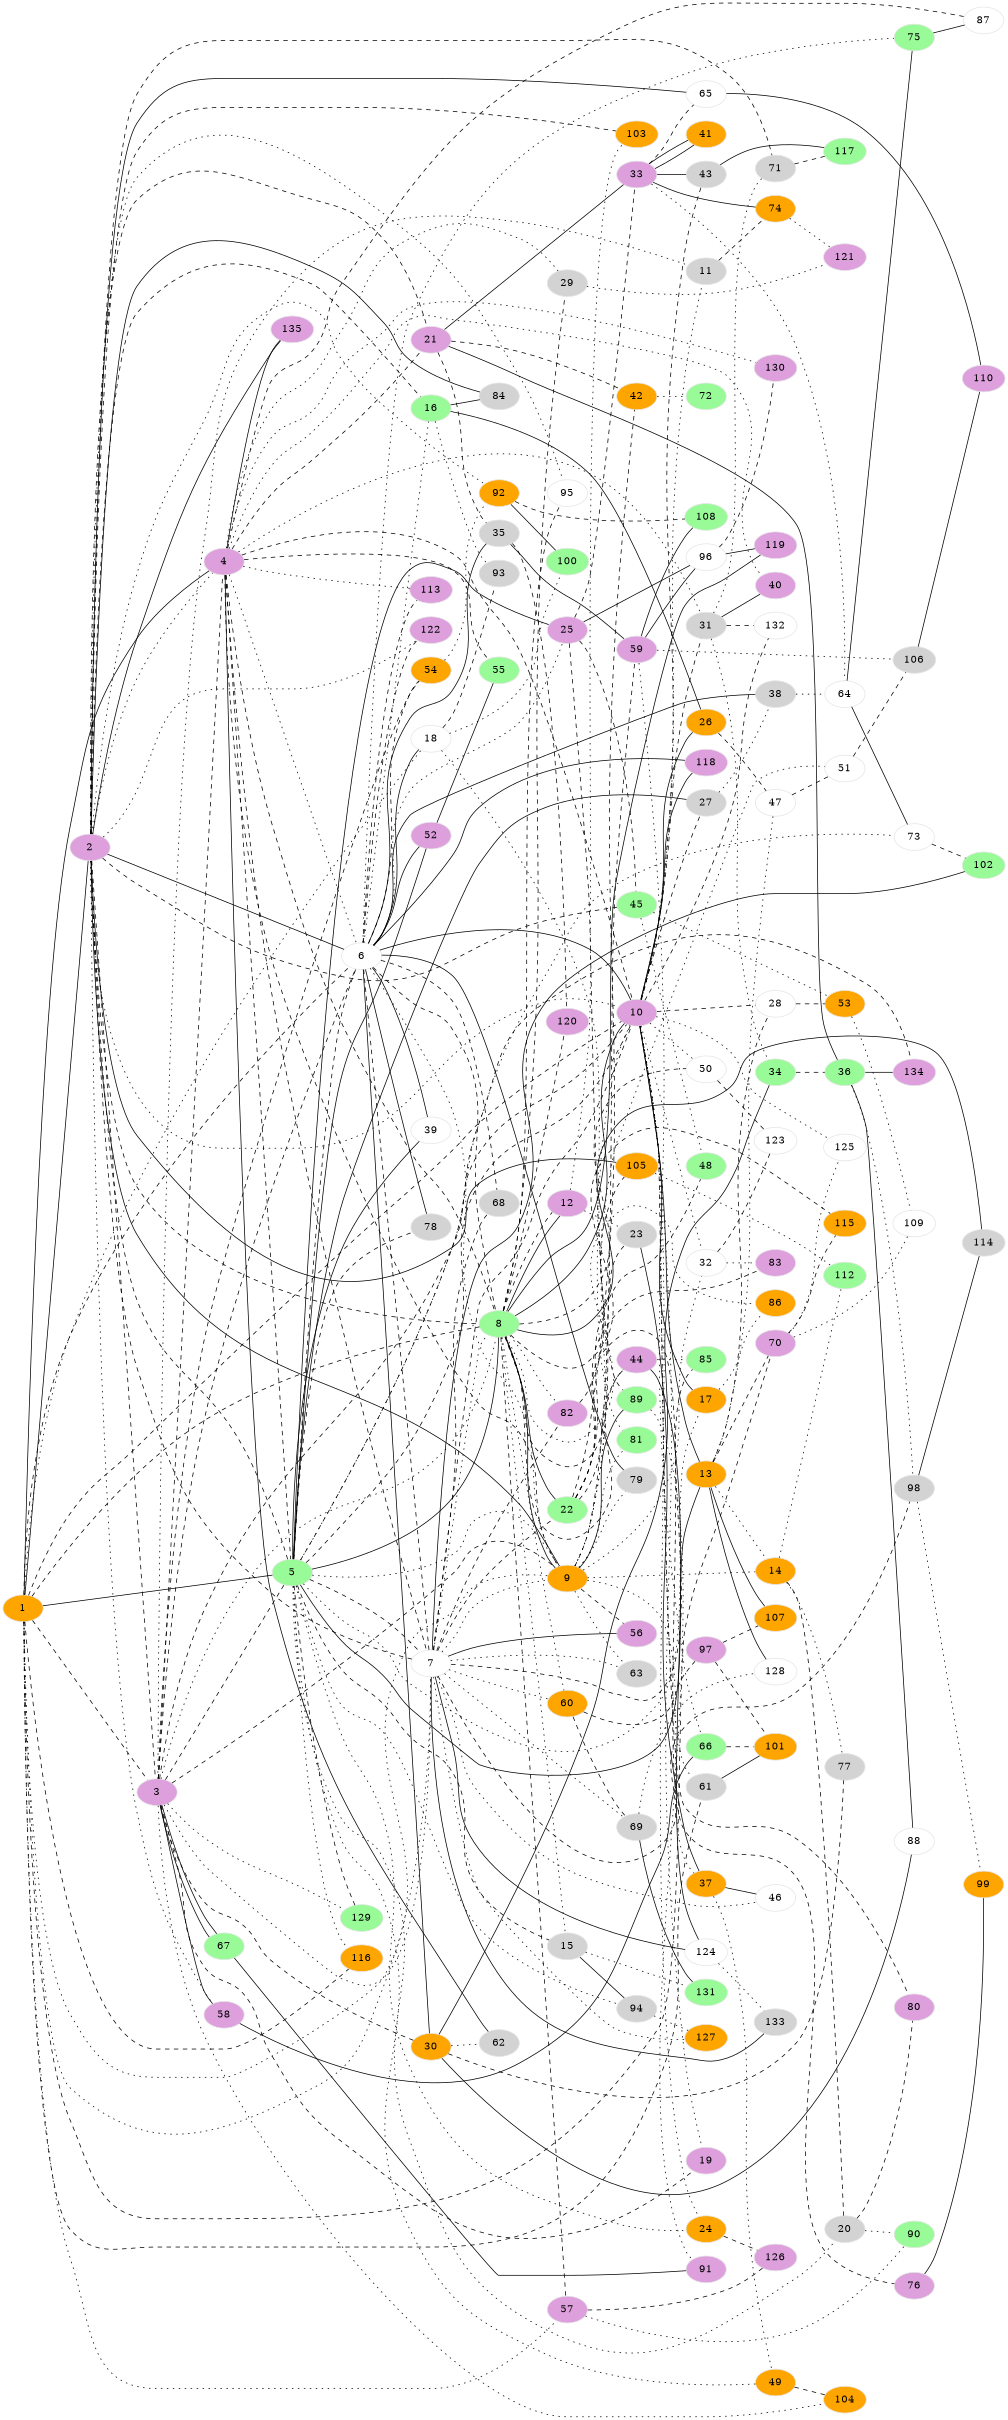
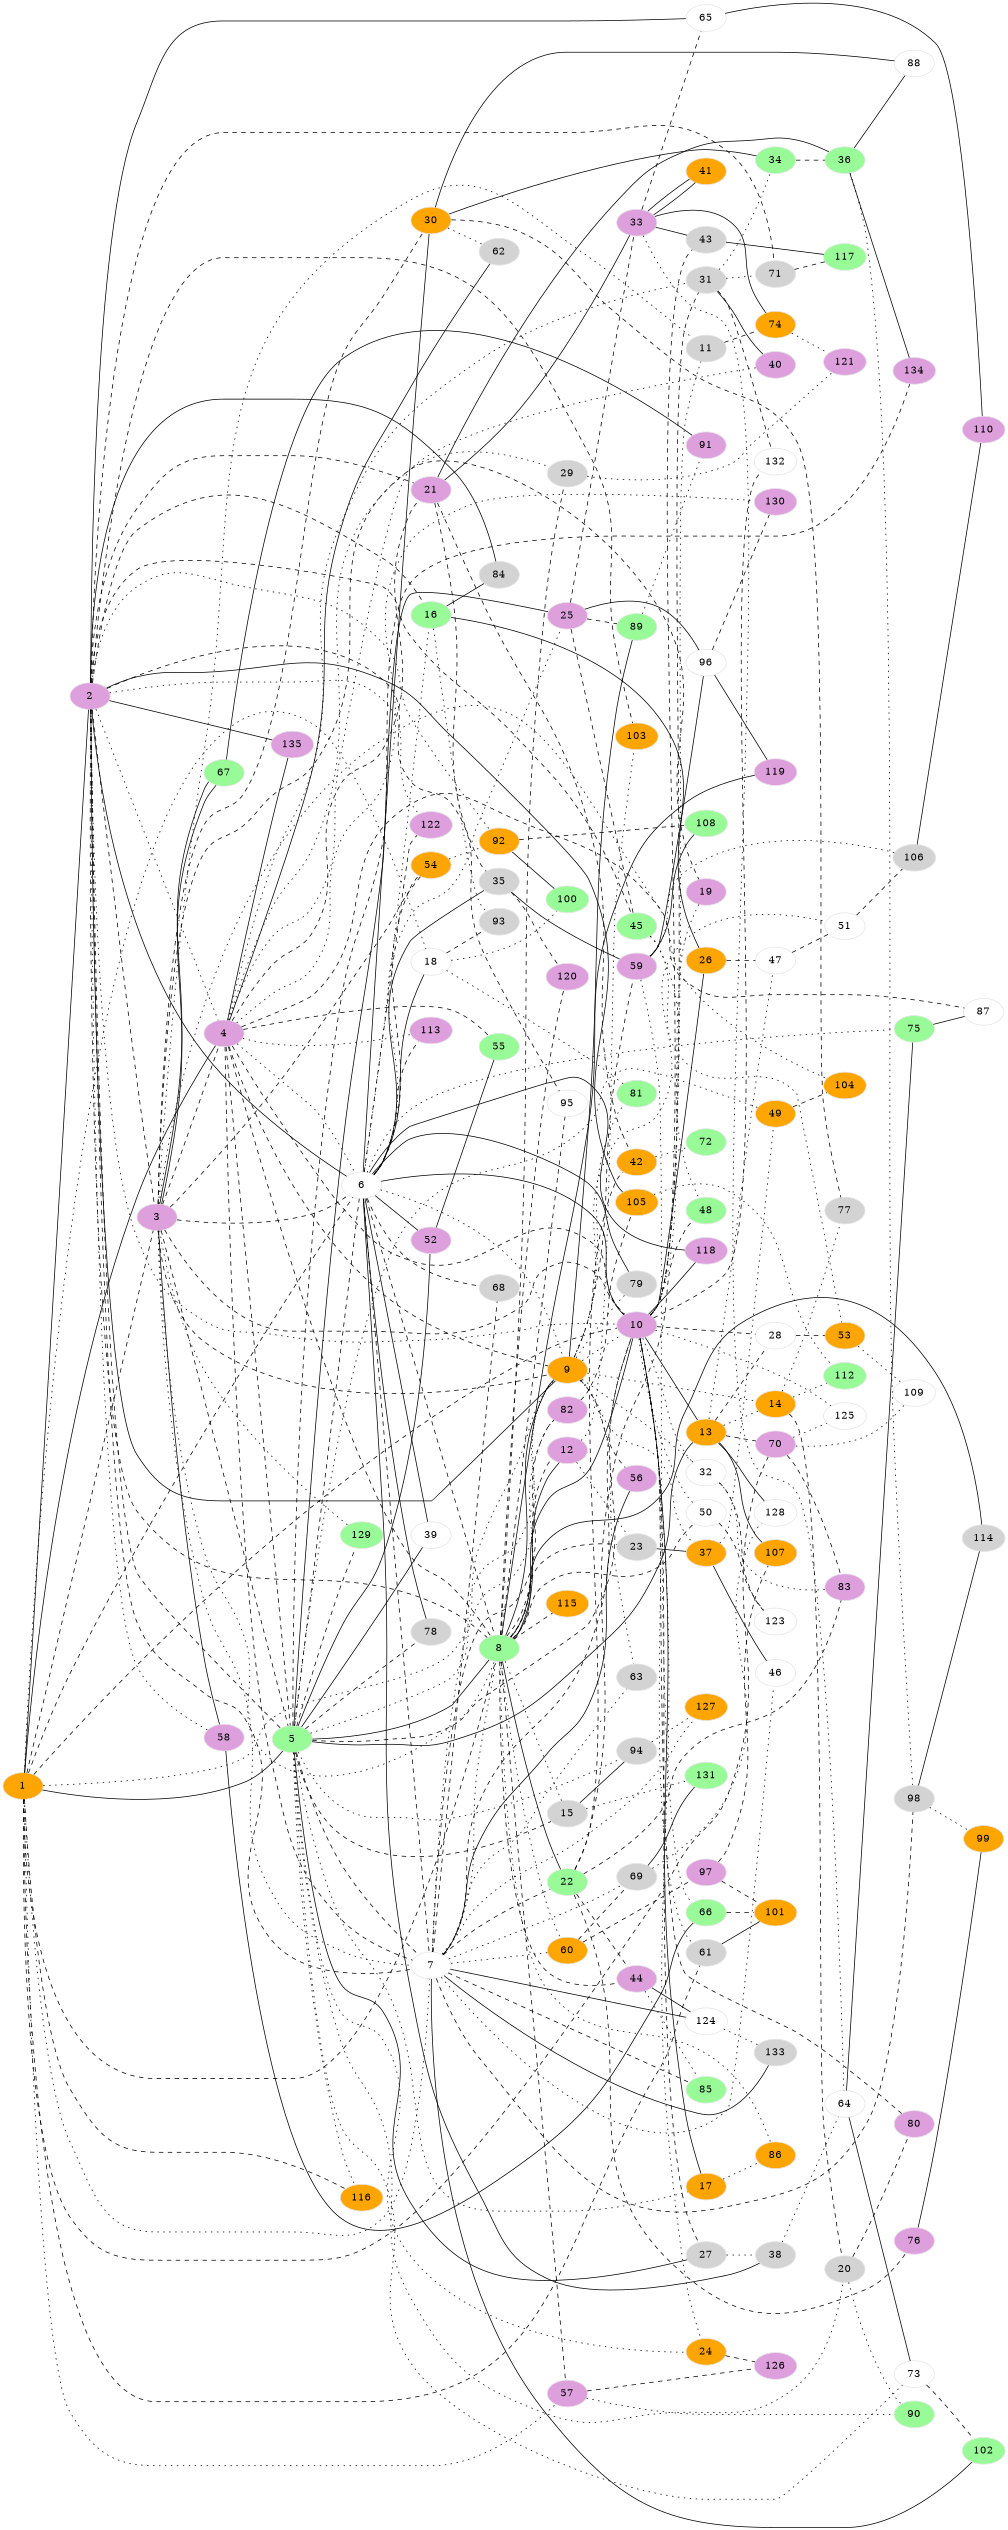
(127, 203) -> (426, 791)
(820, 1264) -> (819, 1512)
